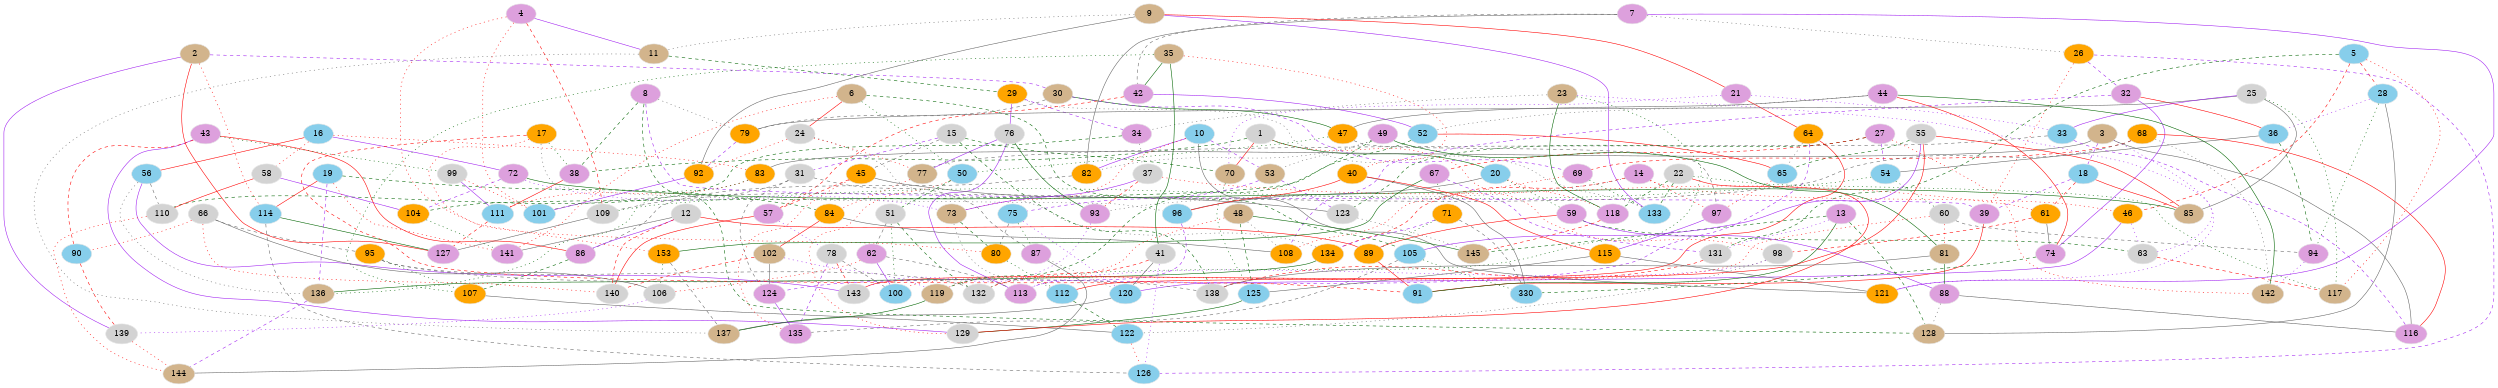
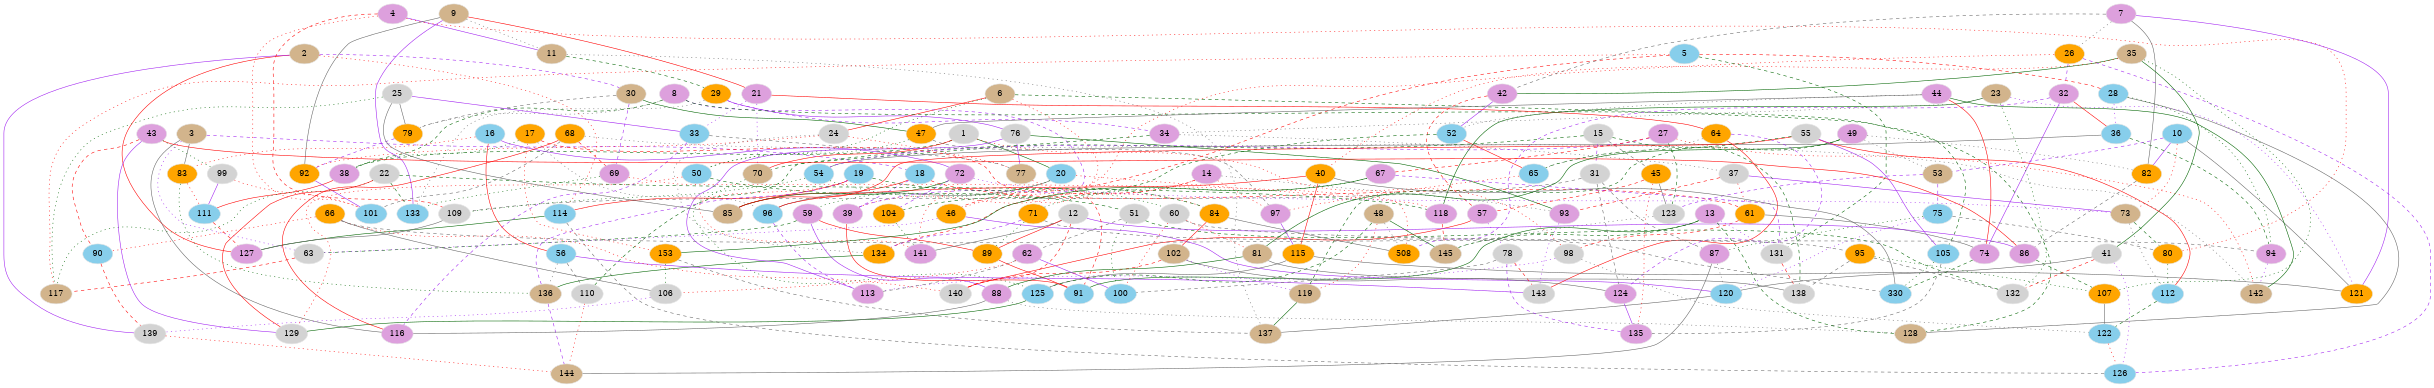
(267, 174) -> none
(203, 214) -> (330, 214)
(1286, 254) -> (1404, 254)
